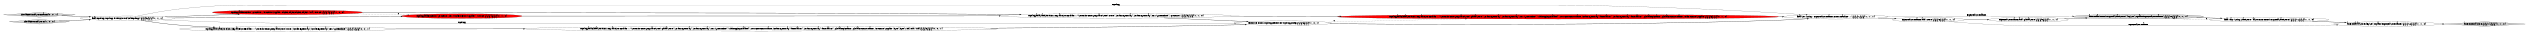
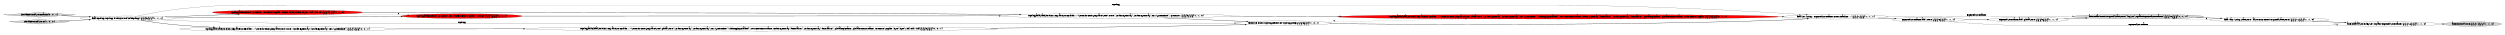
(2485, 24) -> (2473, 24)
